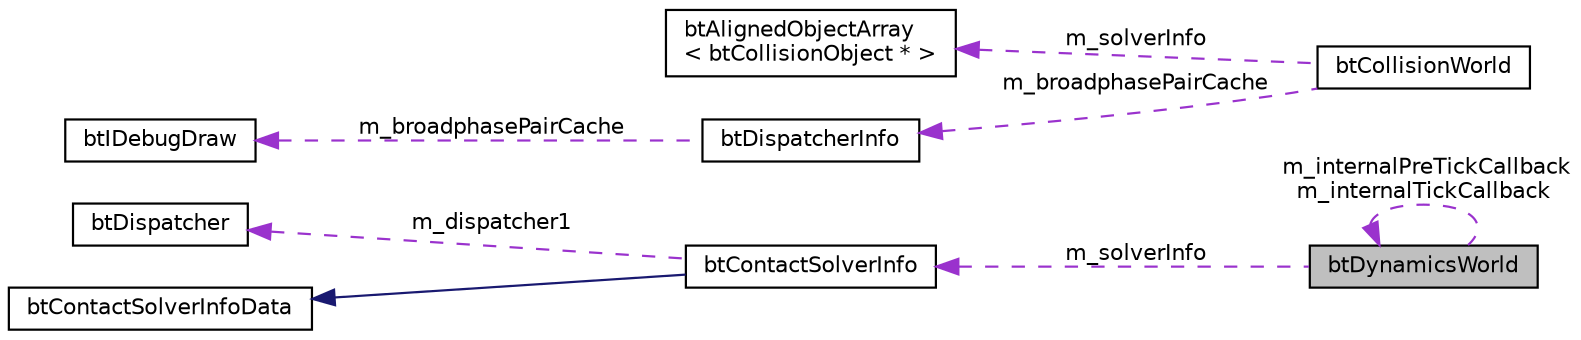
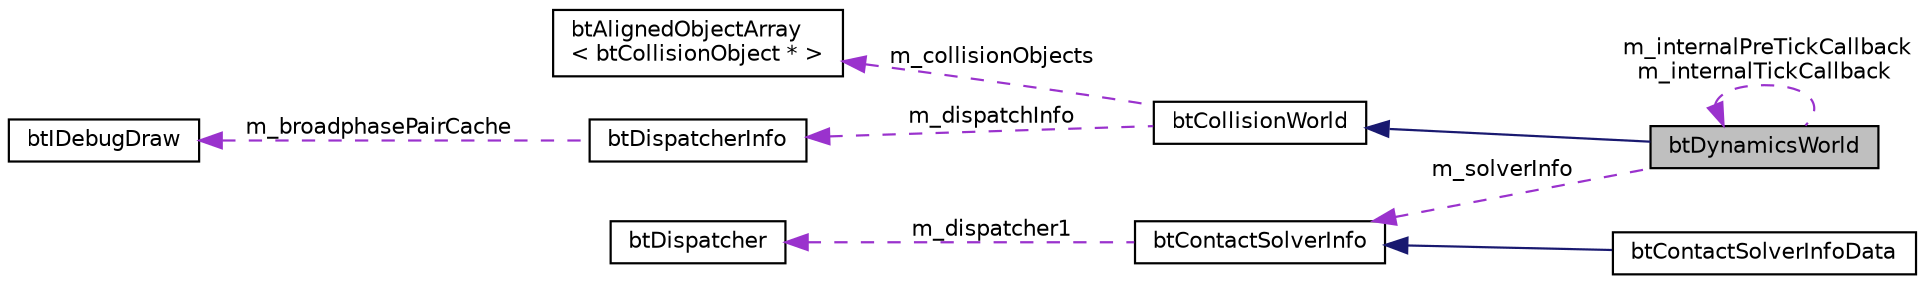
(1133, 40) -> (989, 58)
(1133, 84) -> (989, 117)
none -> (1520, 135)
(510, 286) -> (1510, 248)
